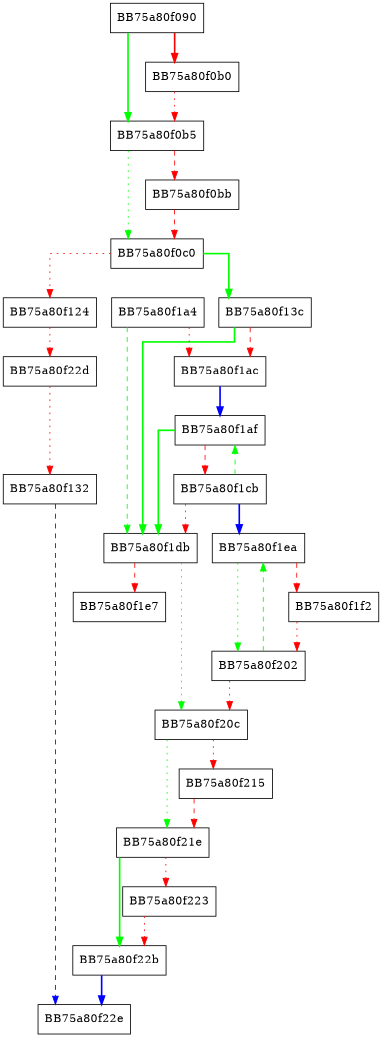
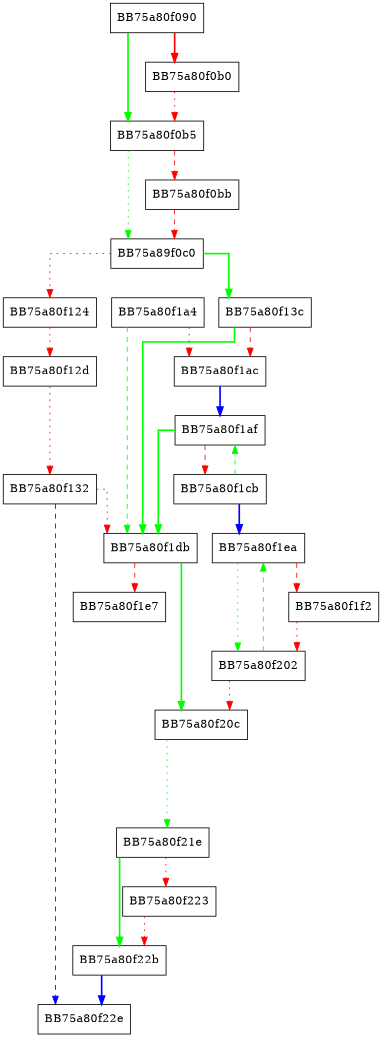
(157, 254) -> (157, 254)
(50, 371) -> (50, 371)
(185, 514) -> (107, 502)
(181, 632) -> (181, 632)
(226, 784) -> none
